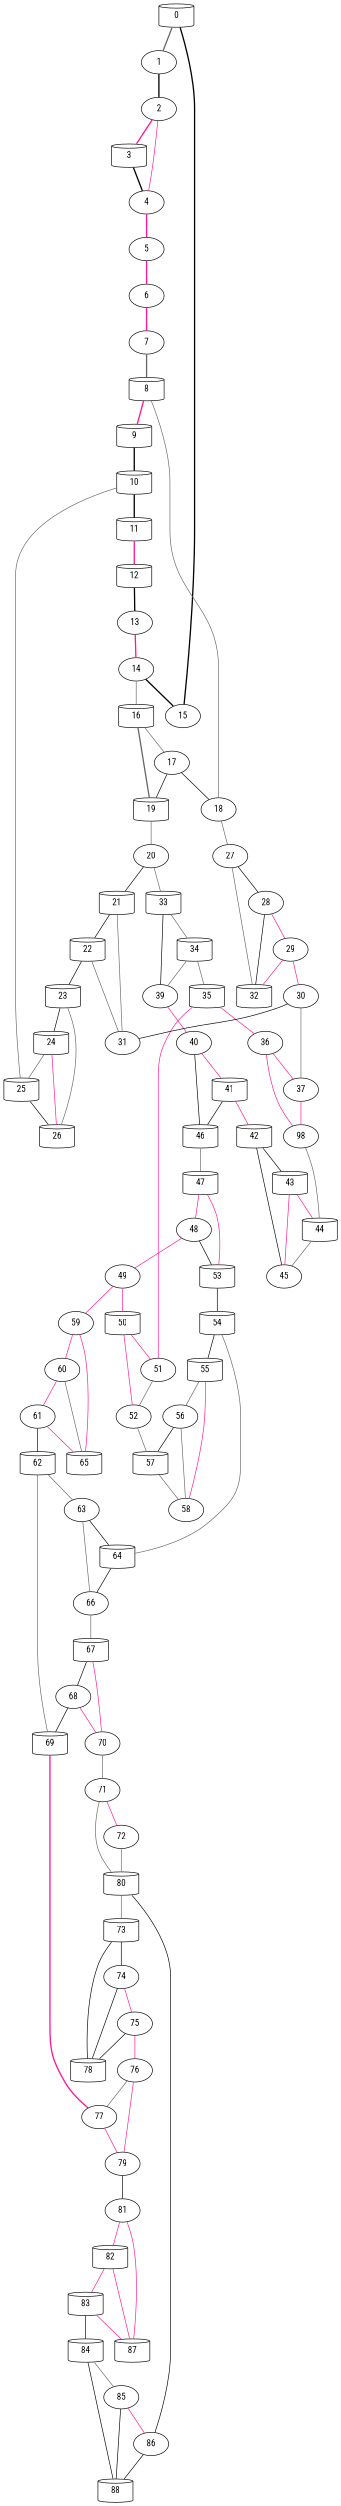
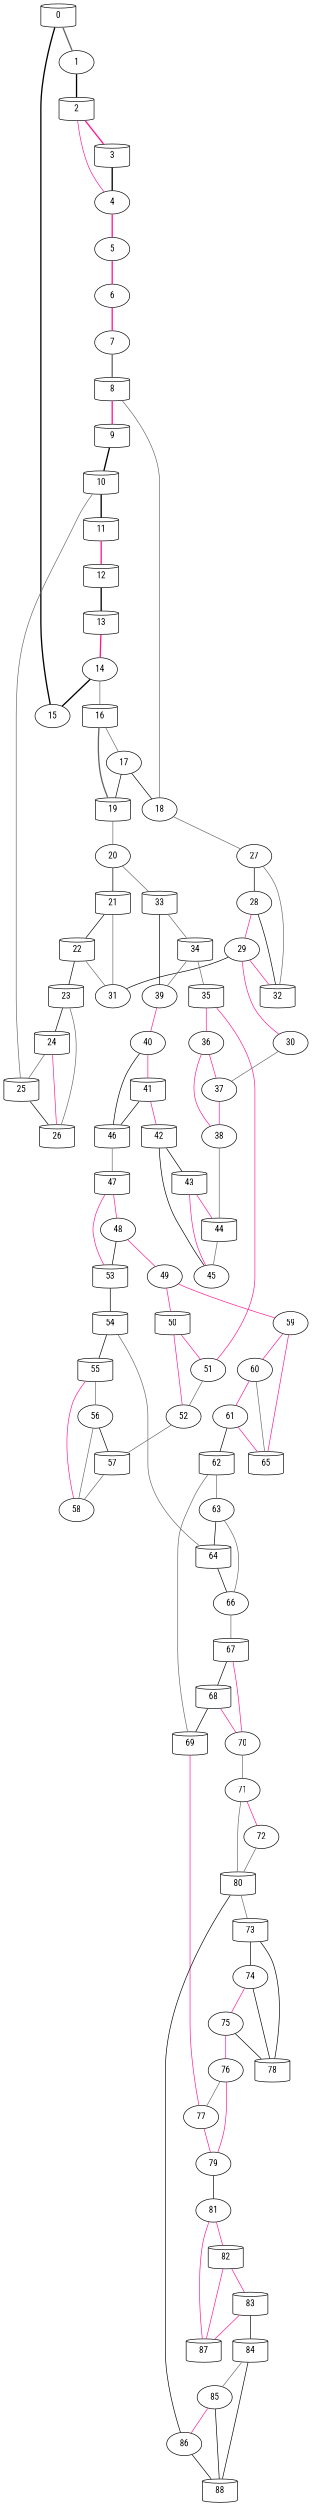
(159, 109) -> (77, 109)
(135, 623) -> (101, 623)
(214, 1023) -> (185, 971)
(301, 1136) -> (219, 1136)
(73, 1697) -> (213, 1697)
(50, 1938) -> (190, 1931)
